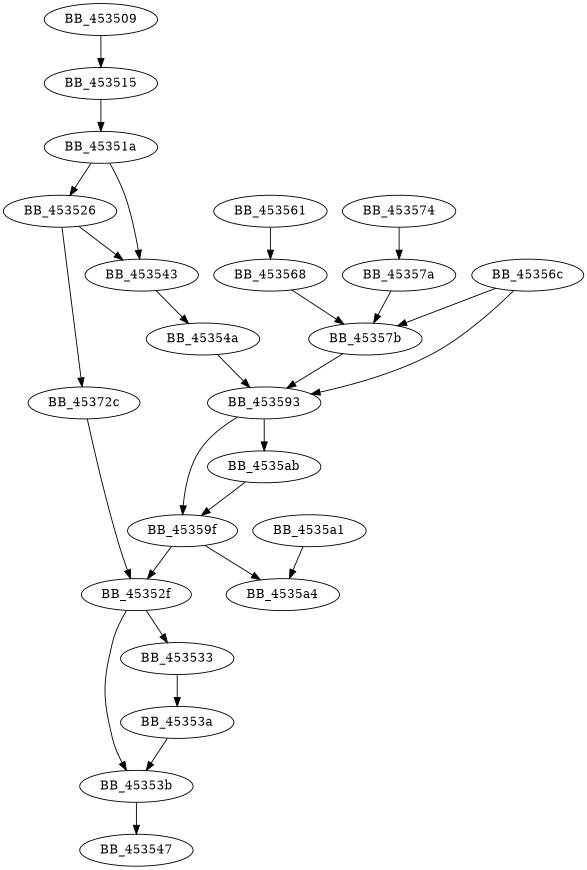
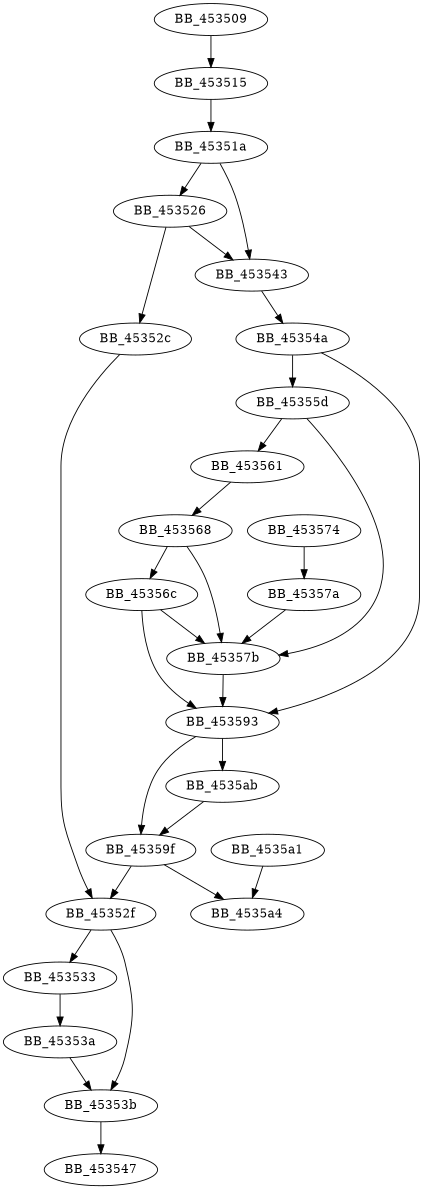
(84, 403) -> (136, 339)
none -> (293, 403)
none -> (161, 559)
